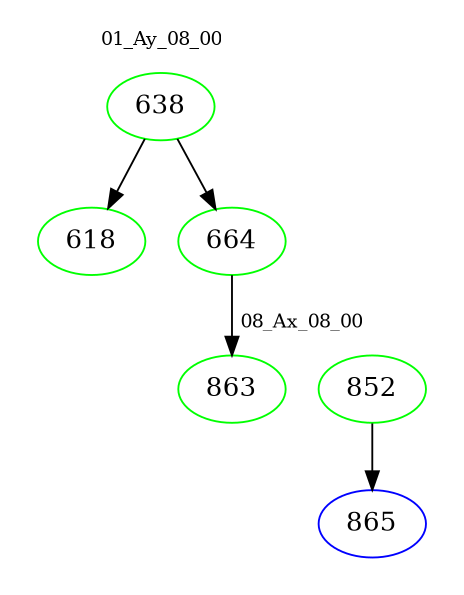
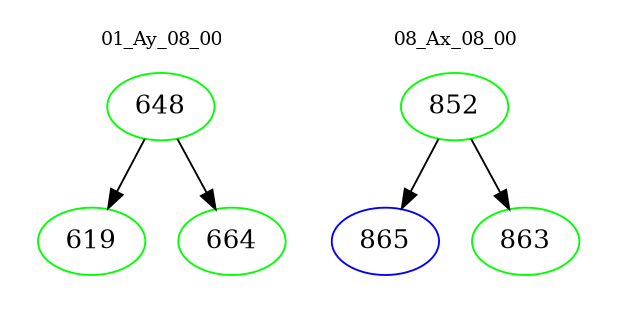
(161, 107) -> (161, 107)
(92, 241) -> (92, 241)
(232, 316) -> (486, 166)
